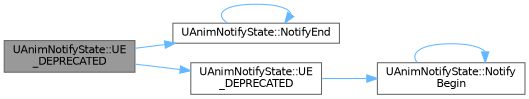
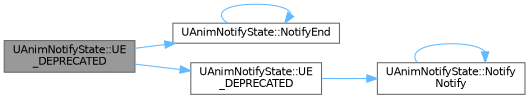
(451, 79) -> (451, 79)
